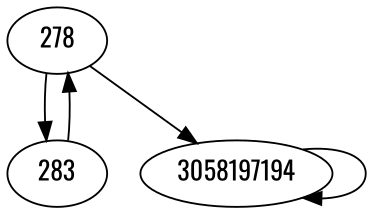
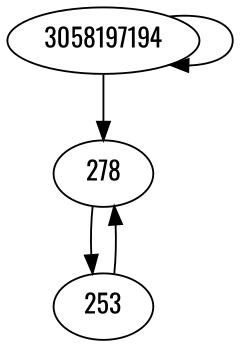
(136, 99) -> (103, 98)
(57, 174) -> (103, 307)
